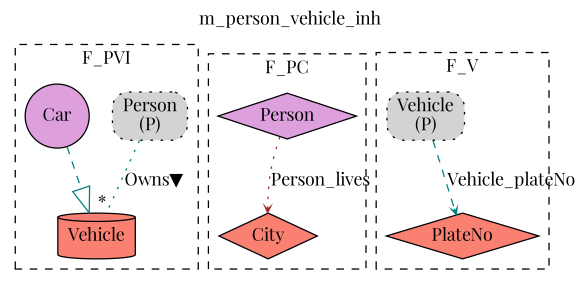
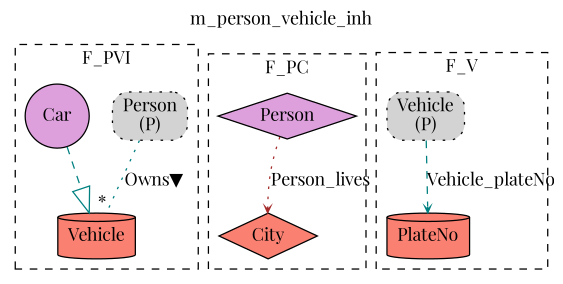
(463, 236) -> (428, 236)
